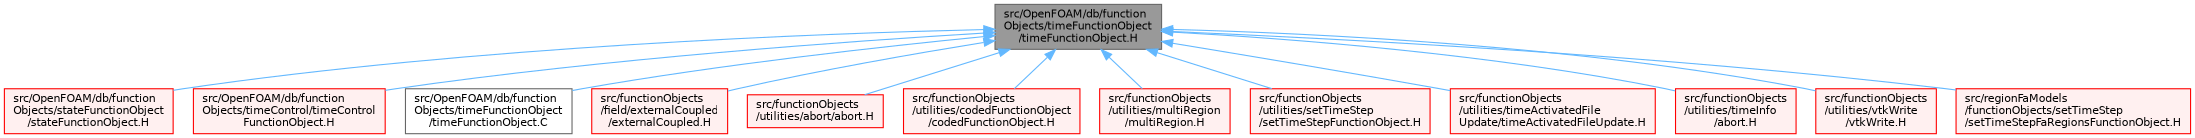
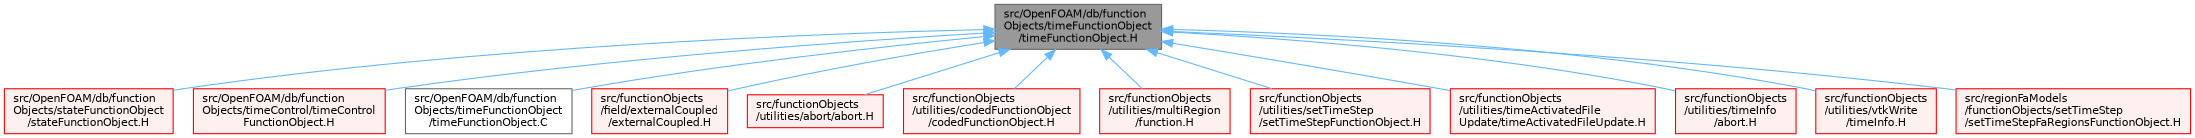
(1165, 111) -> (1165, 111)
(1876, 111) -> (1876, 111)
